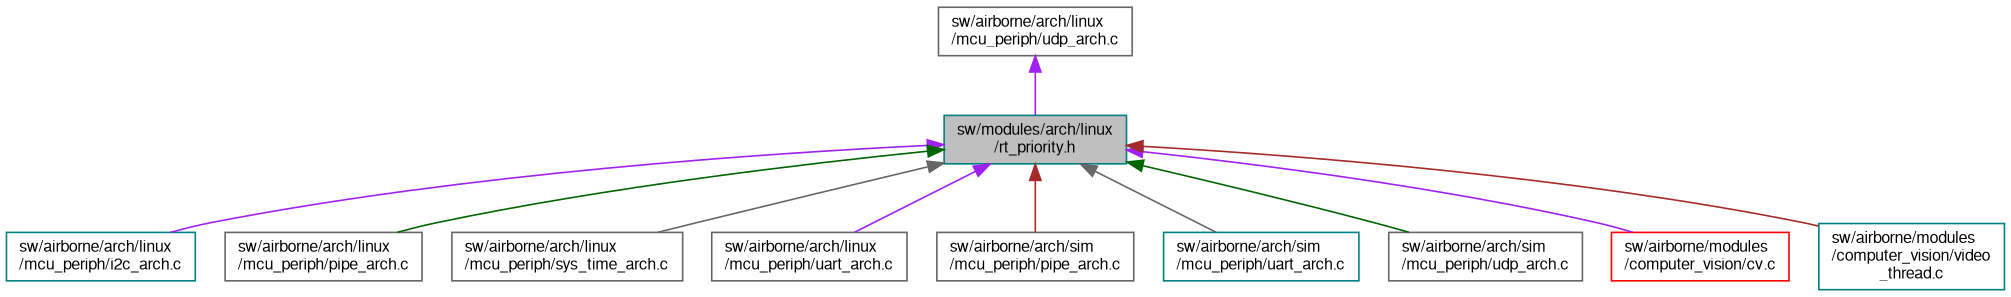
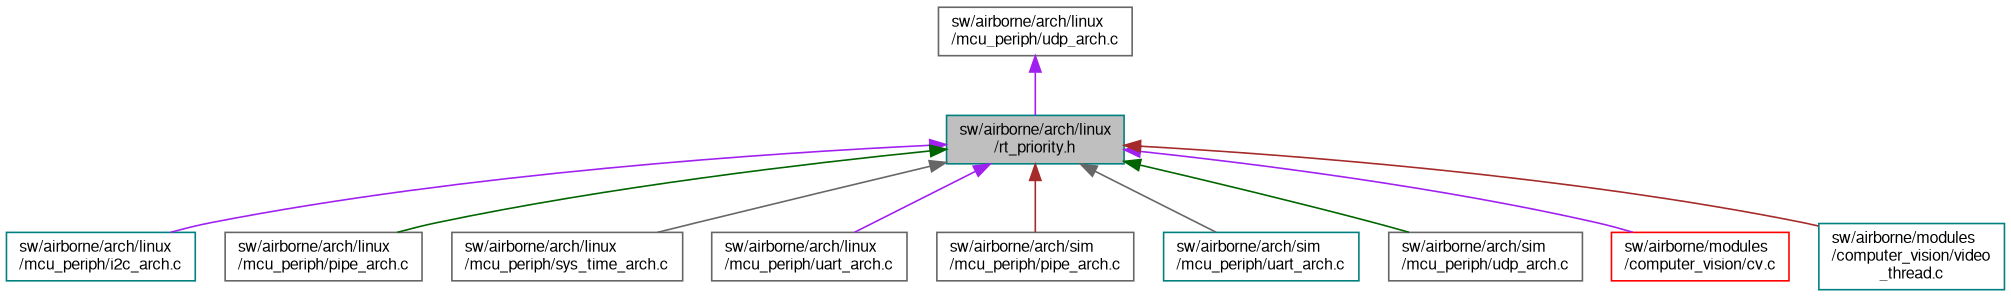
(1035, 140) -> (1035, 140)
